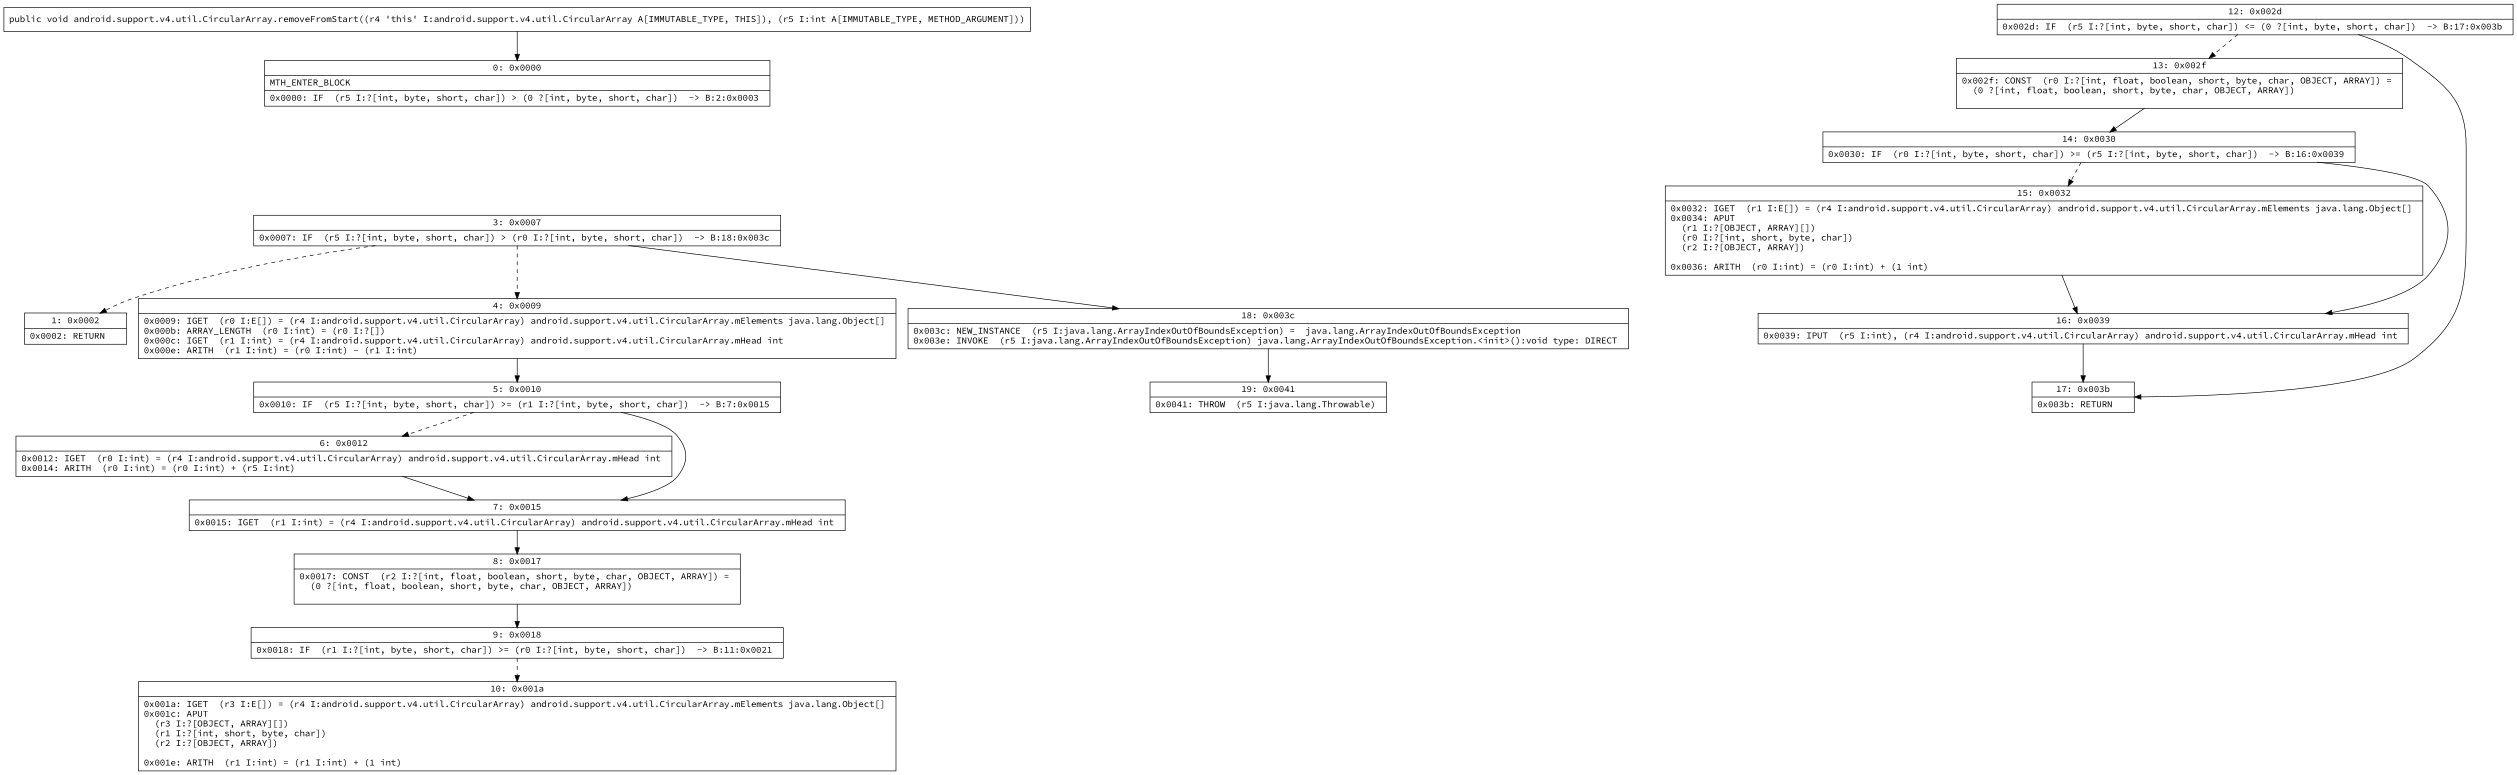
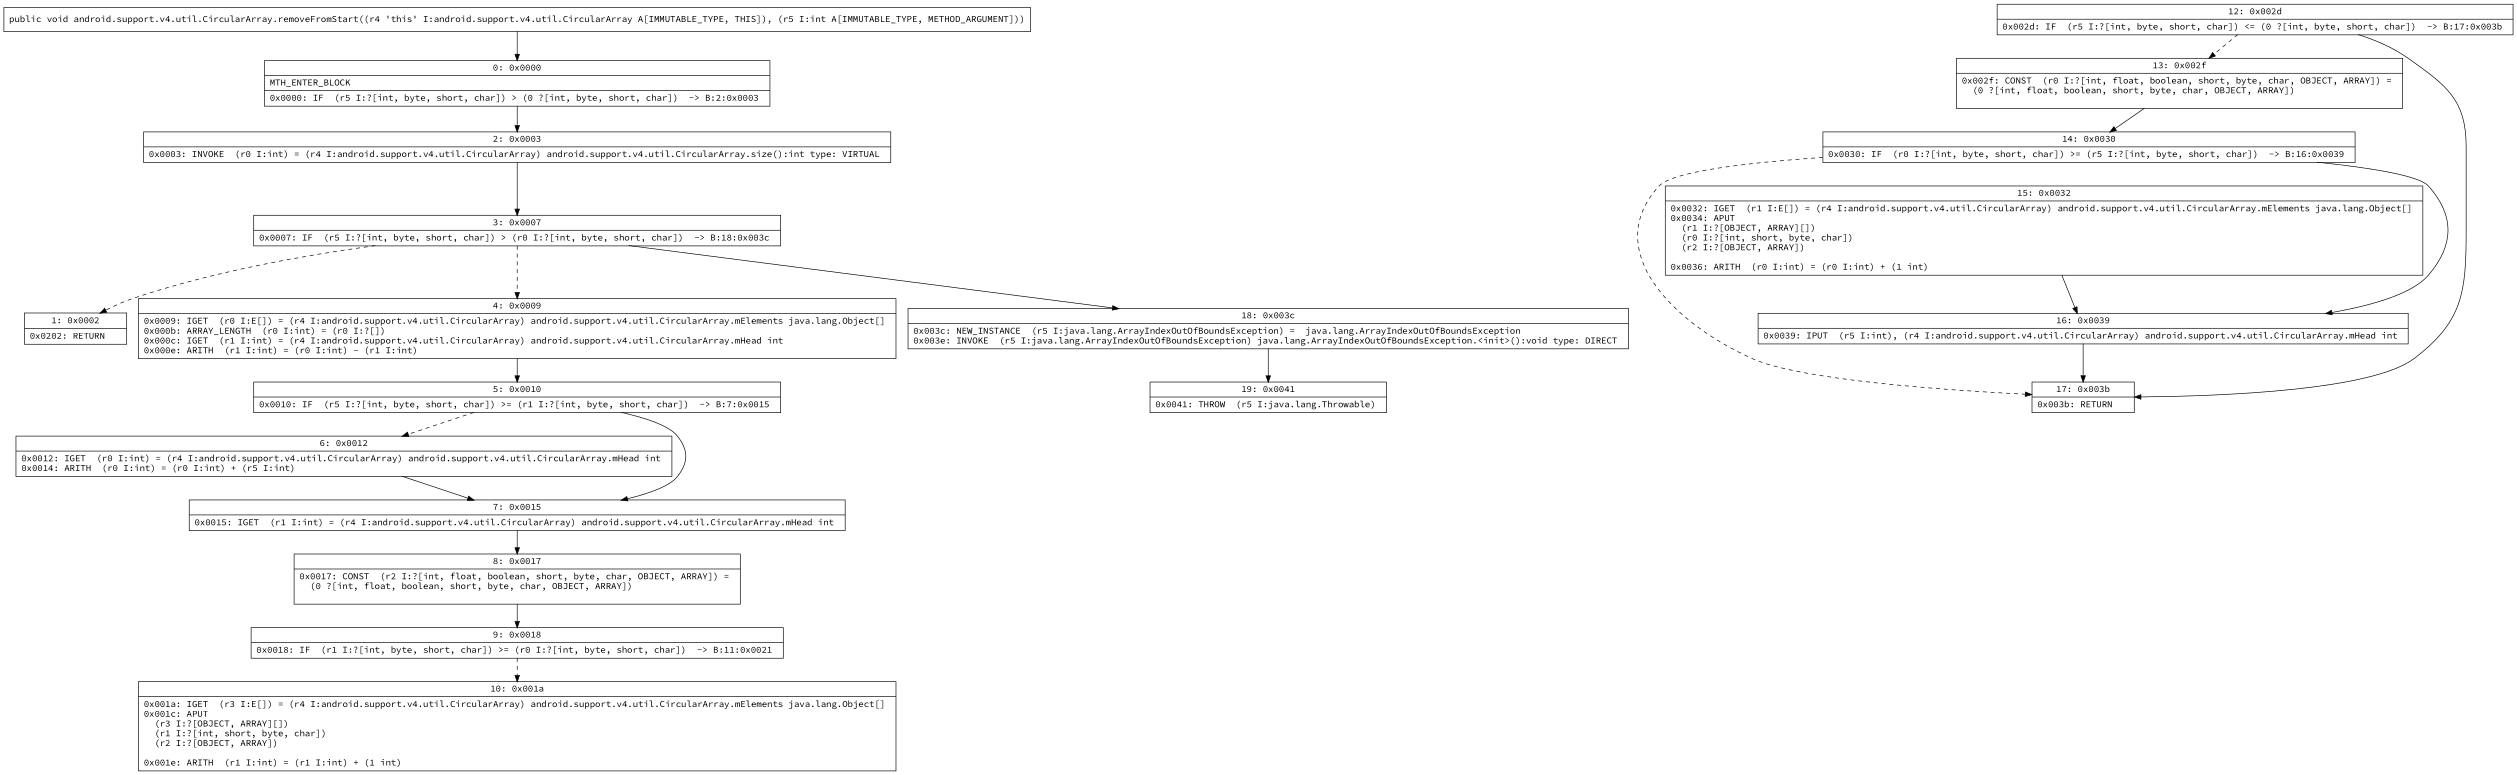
none -> (517, 147)
(2076, 171) -> (1699, 328)
(76, 336) -> (76, 336)
